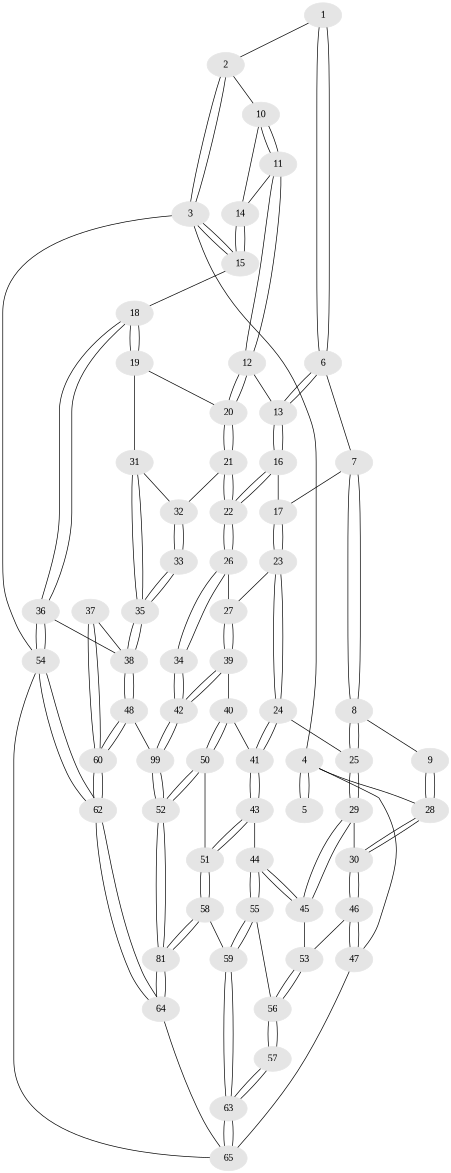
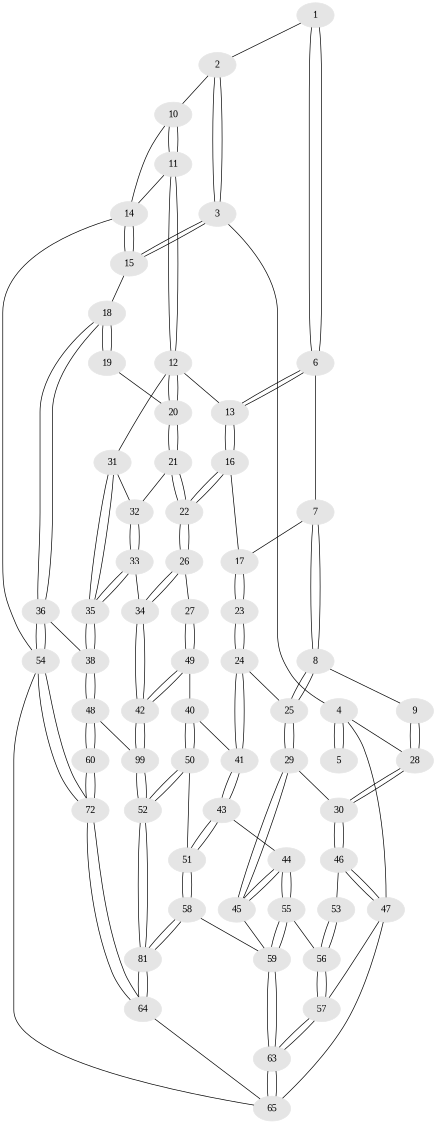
(3, 379) -> (3, 408)
(135, 413) -> (141, 412)
none -> (137, 587)
(253, 587) -> none
(90, 612) -> none
(228, 661) -> (190, 661)
(98, 810) -> (90, 810)
(304, 935) -> (254, 935)
none -> (354, 960)
